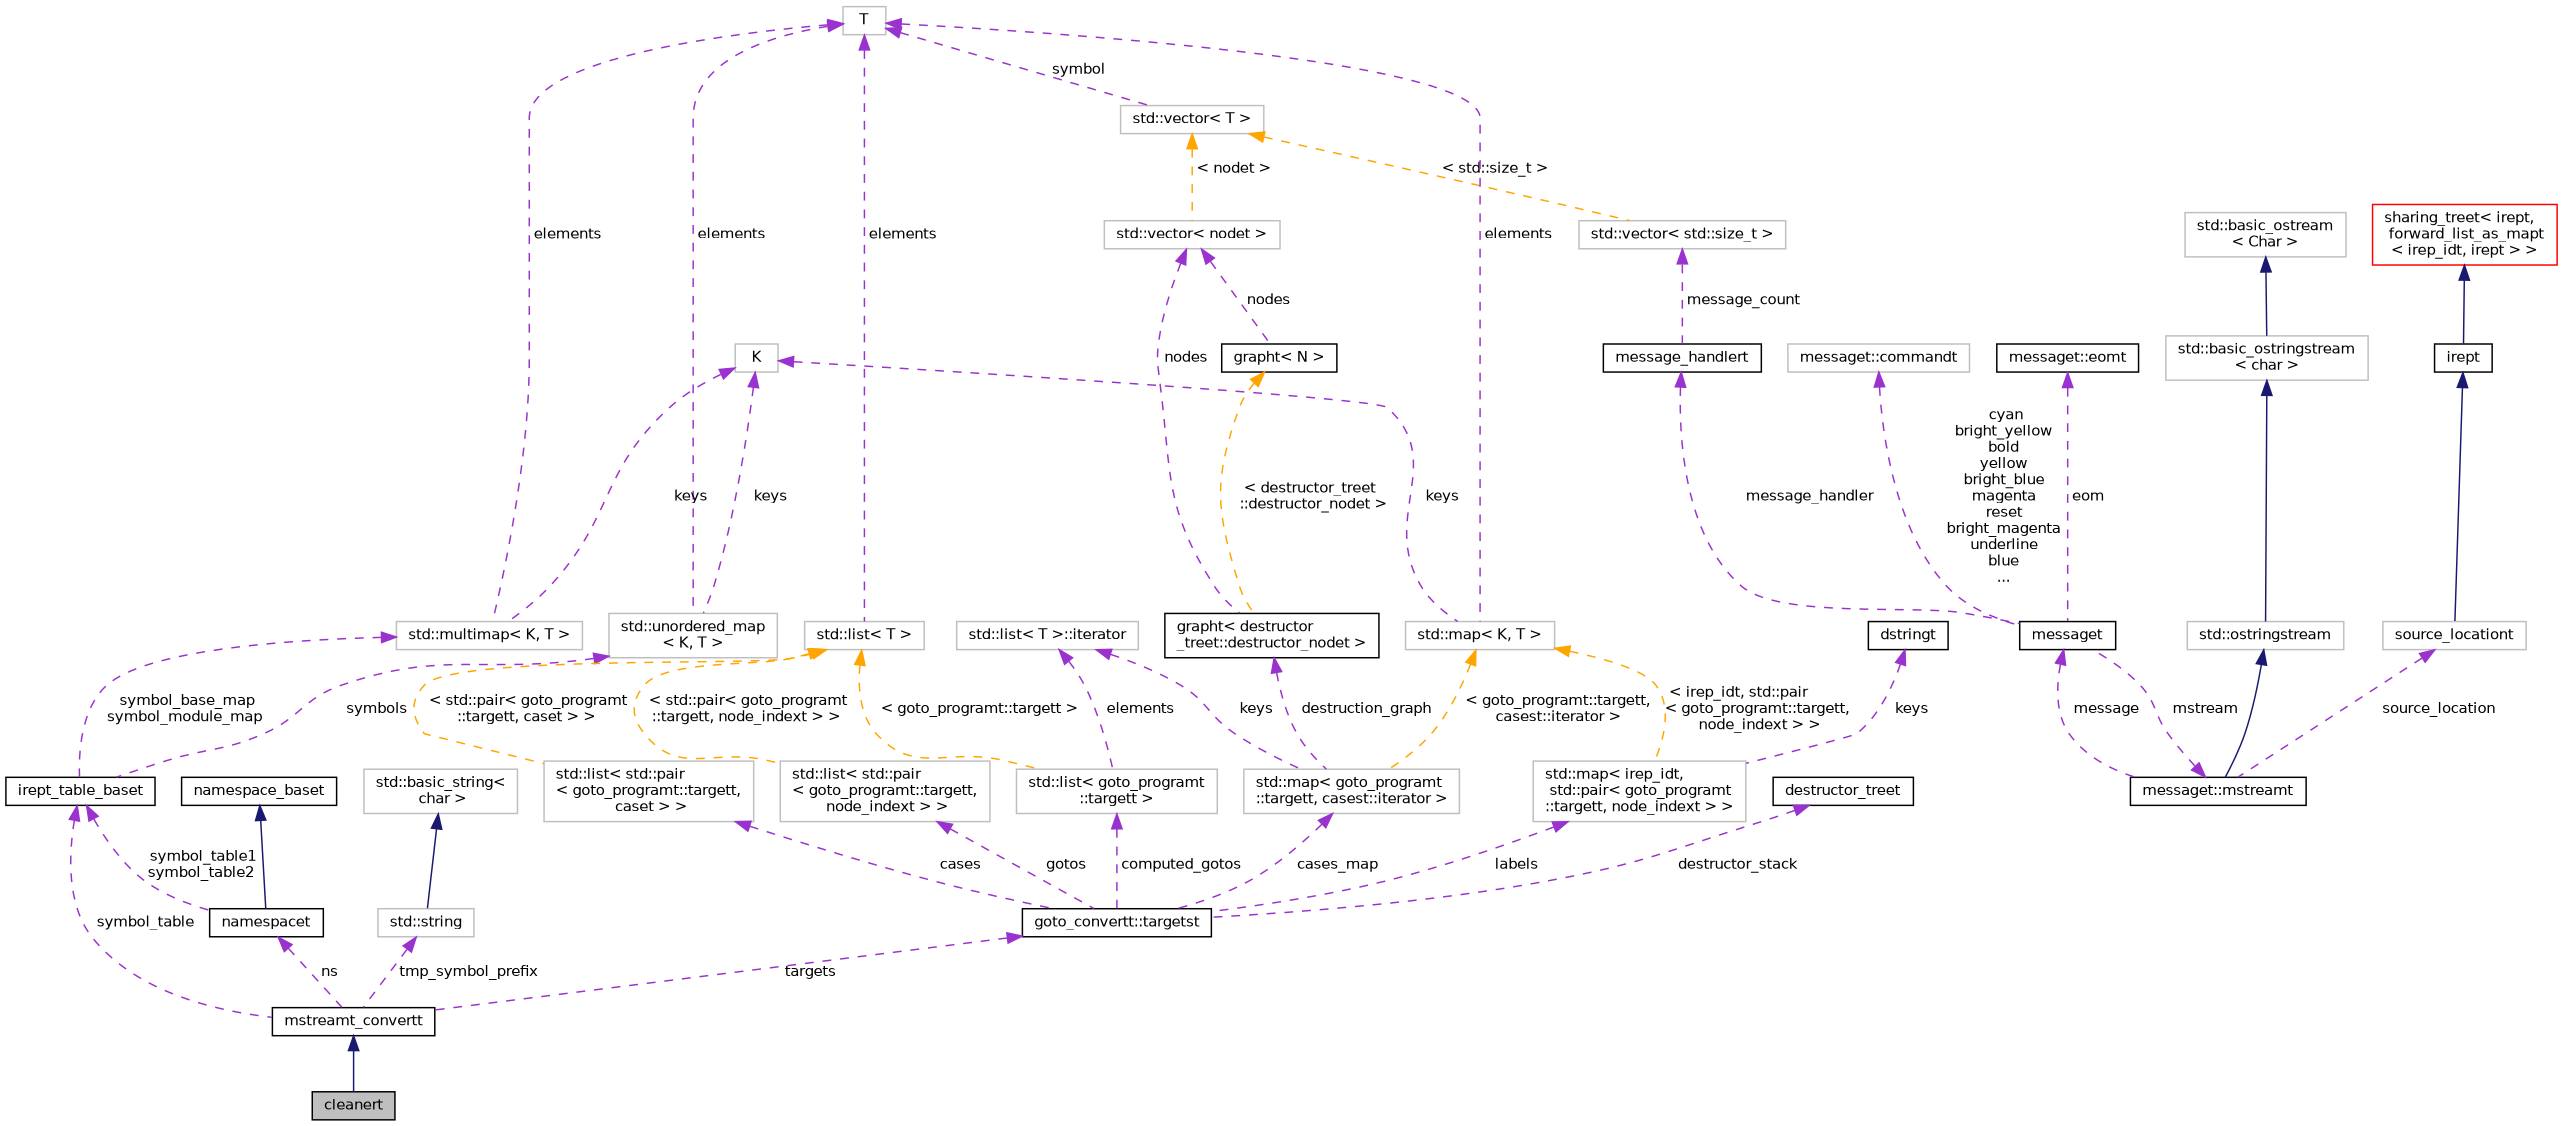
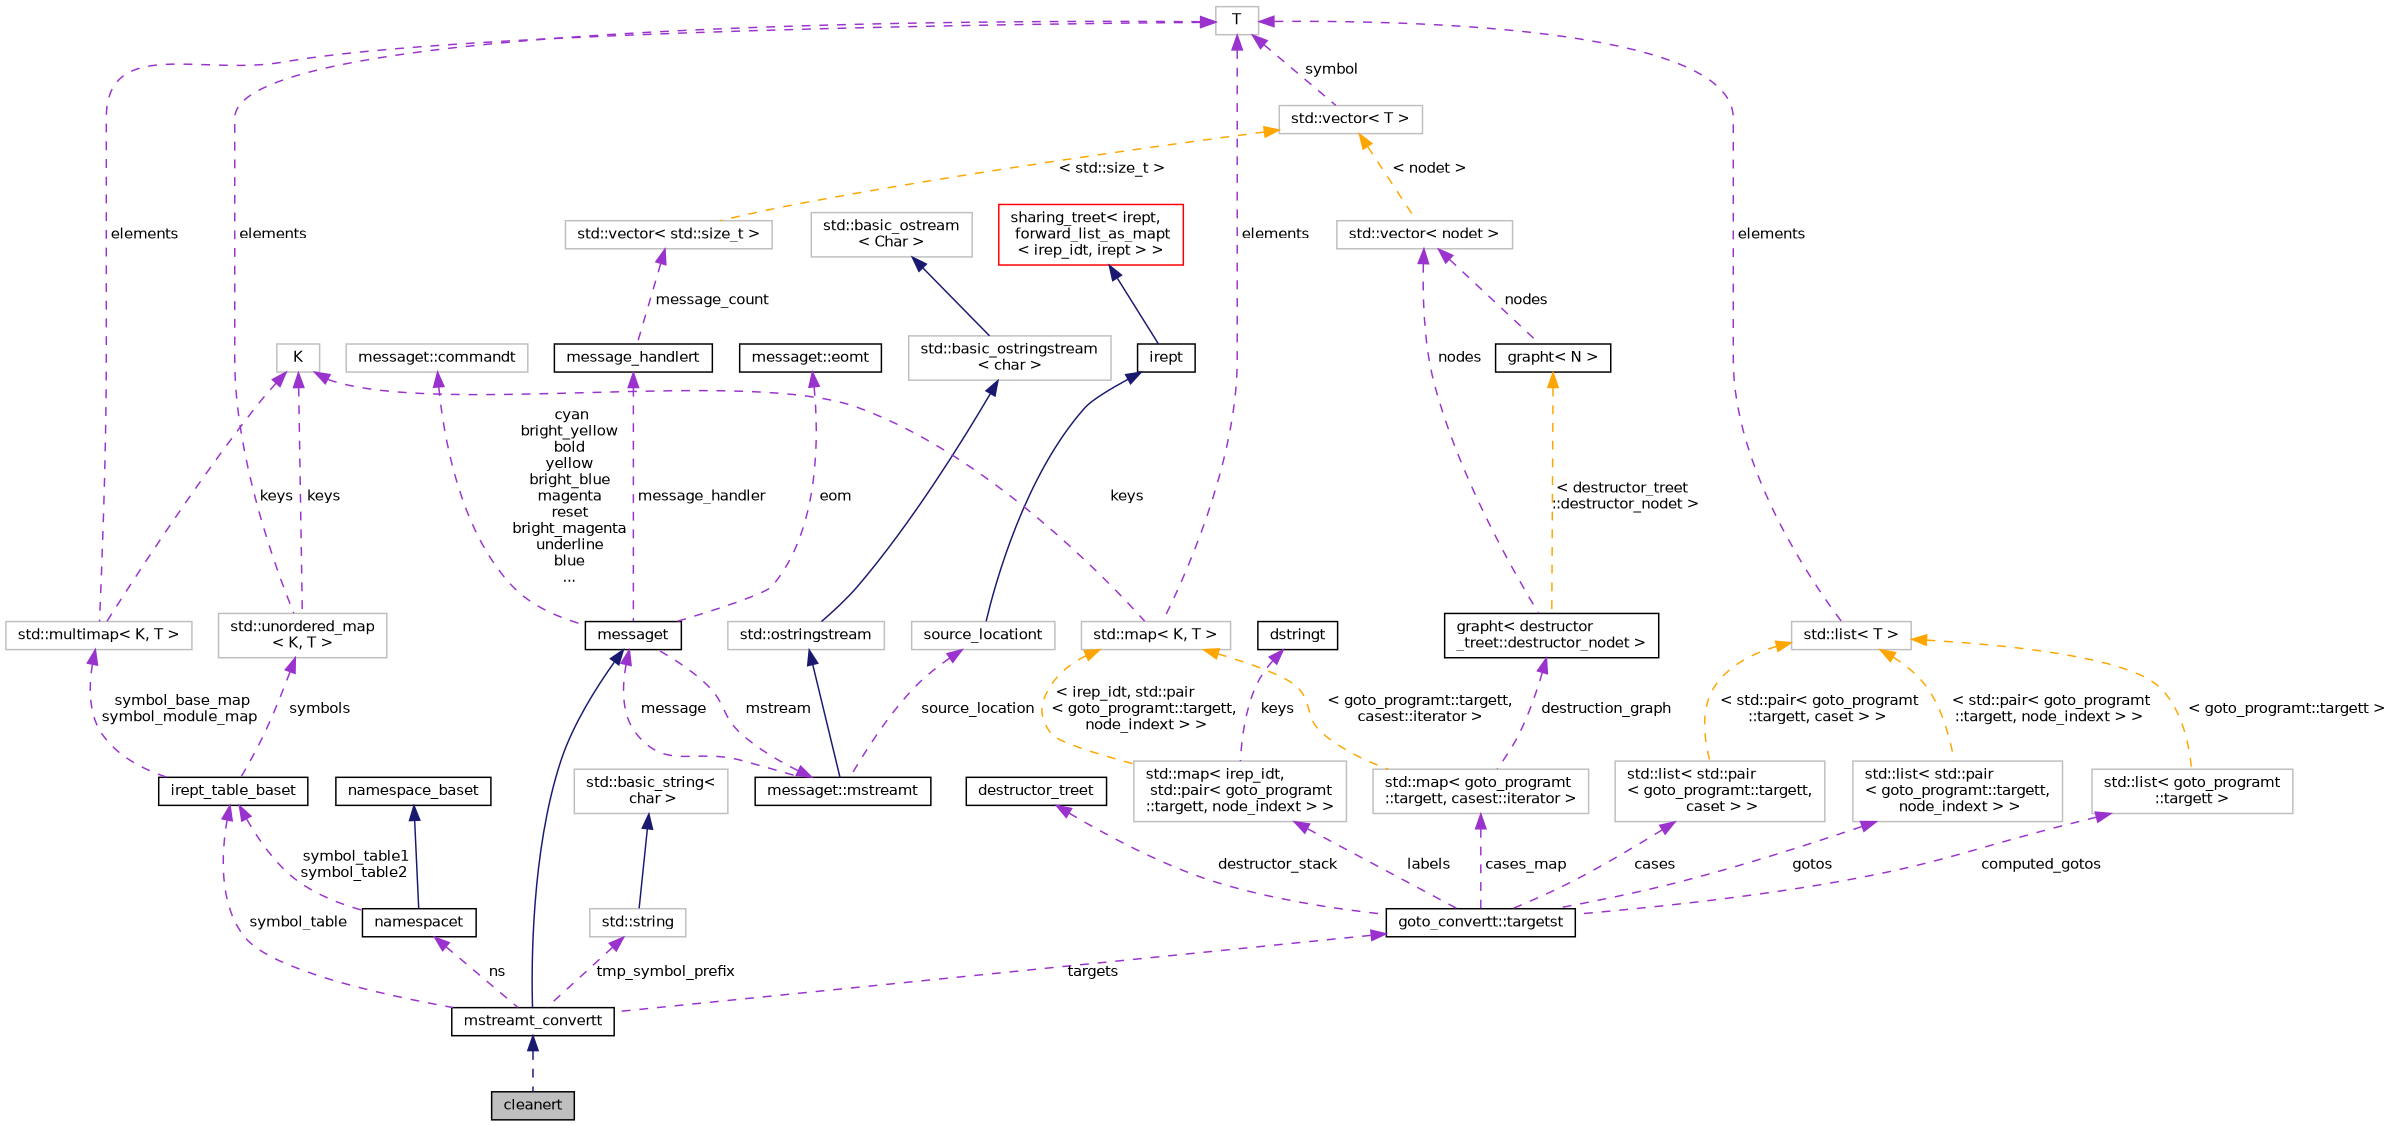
(1047, 636) -> none
none -> (545, 827)
(354, 1071) -> (533, 1071)
